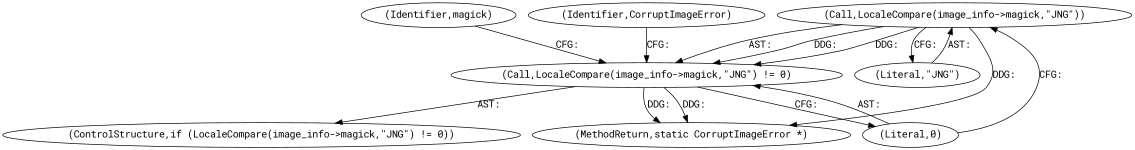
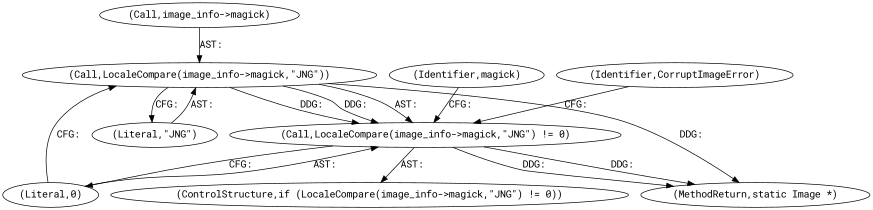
none -> (199, 15)
(691, 135) -> (755, 195)
